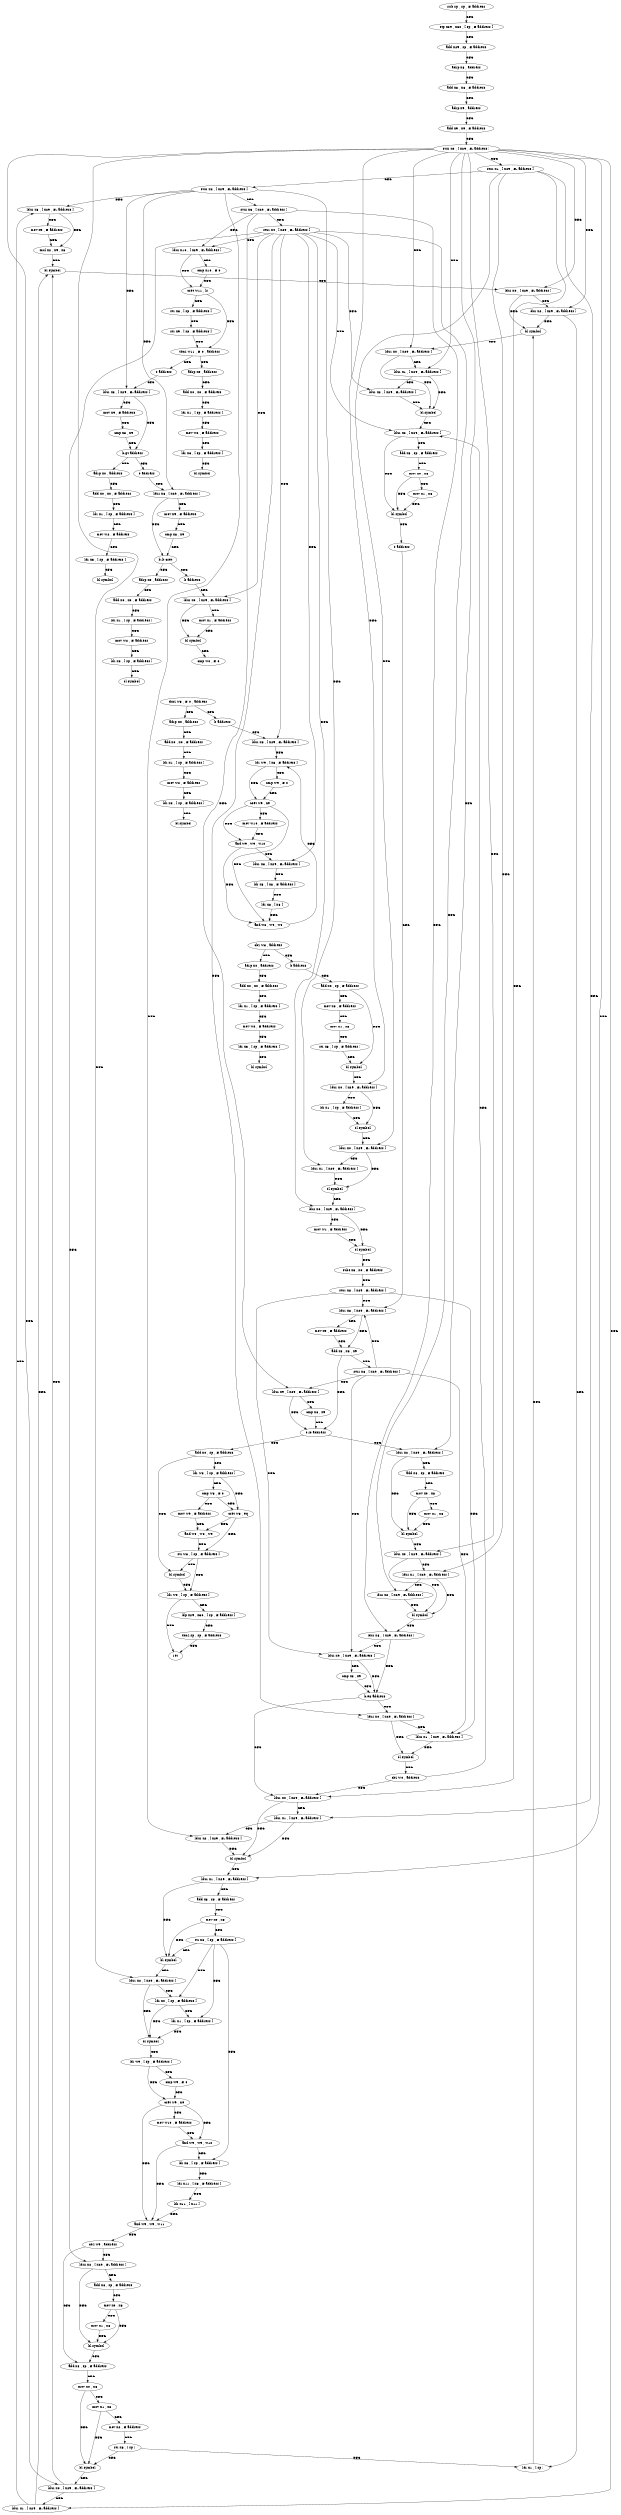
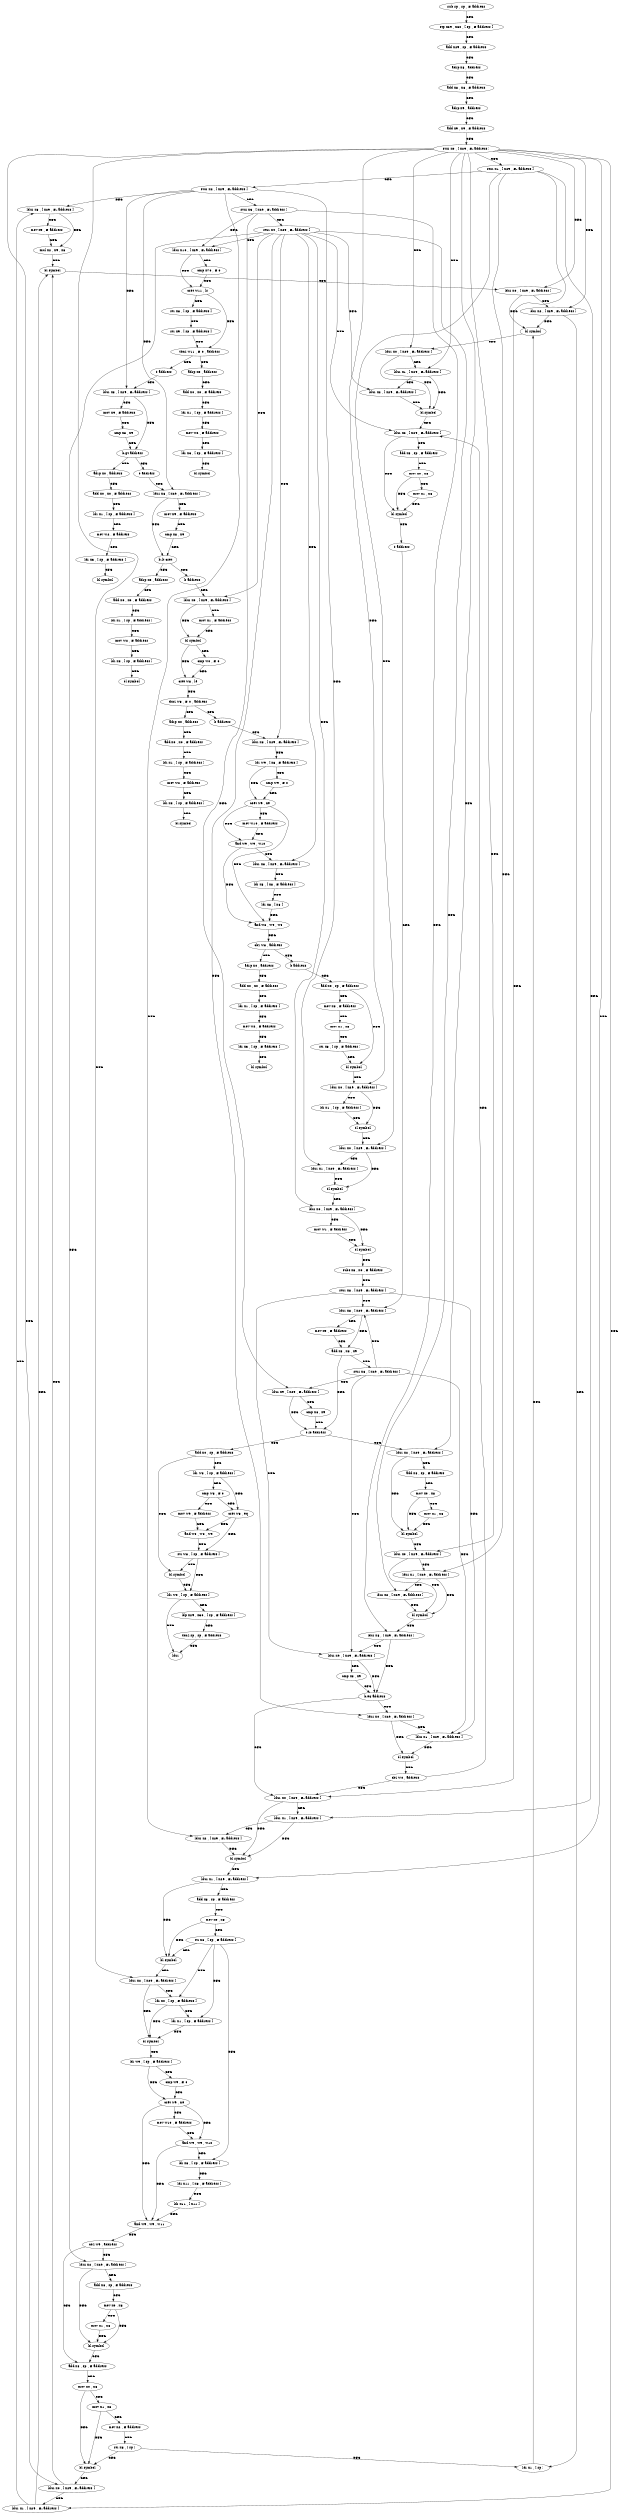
(209, 271) -> (209, 271)
none -> (188, 682)
(314, 855) -> (268, 934)
(176, 1656) -> (176, 1656)
